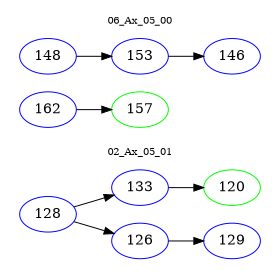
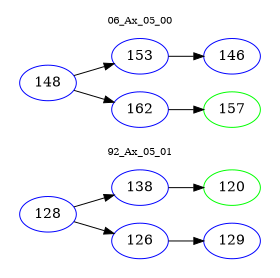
none -> (89, 95)
(140, 153) -> (140, 153)
(140, 188) -> (140, 188)
